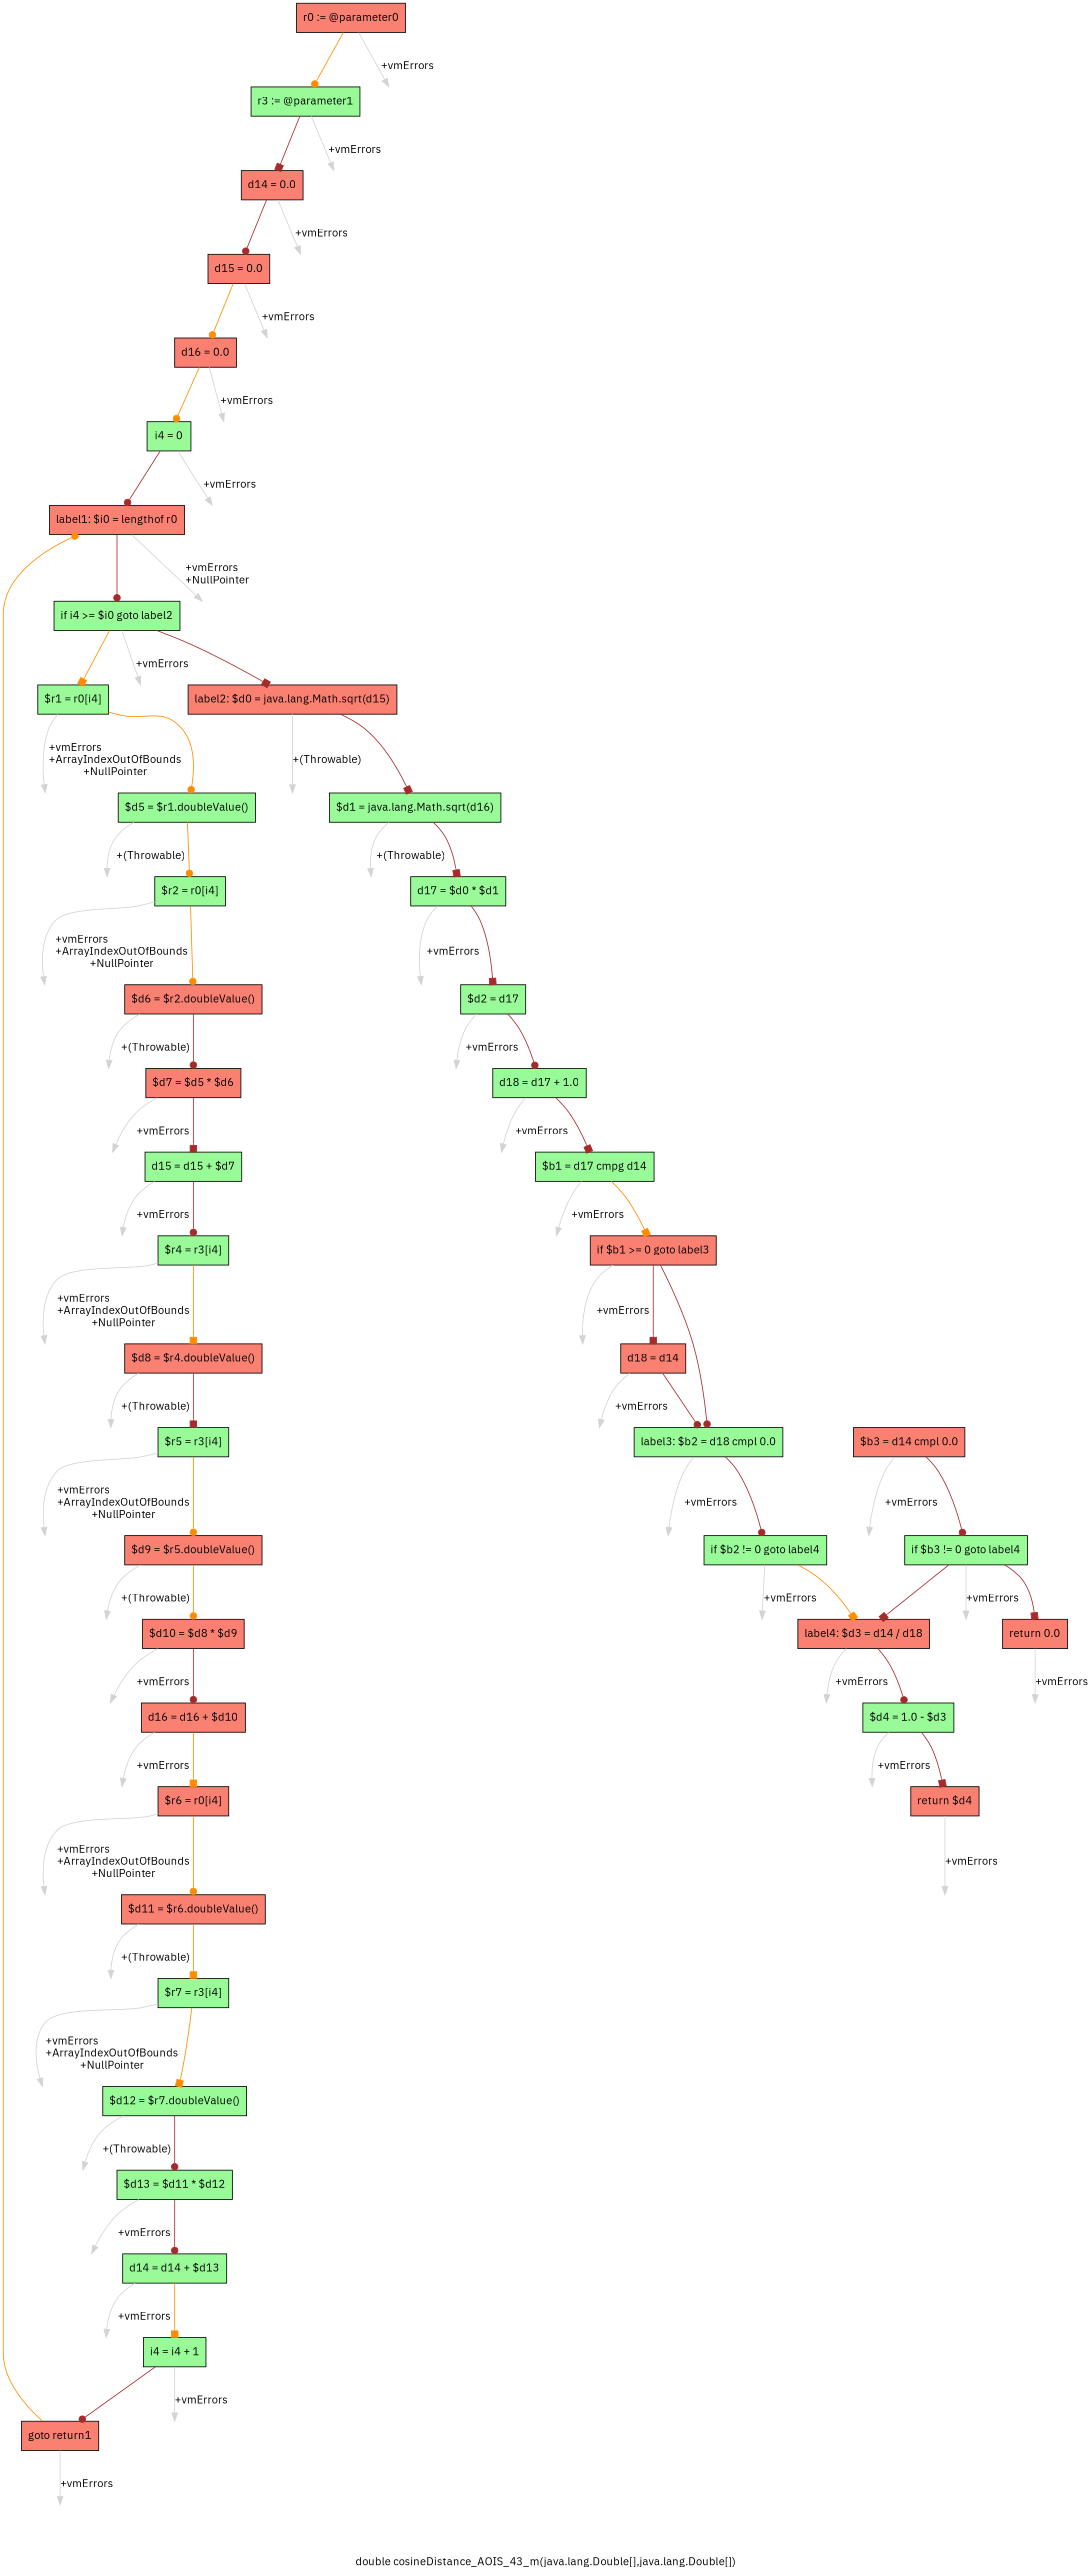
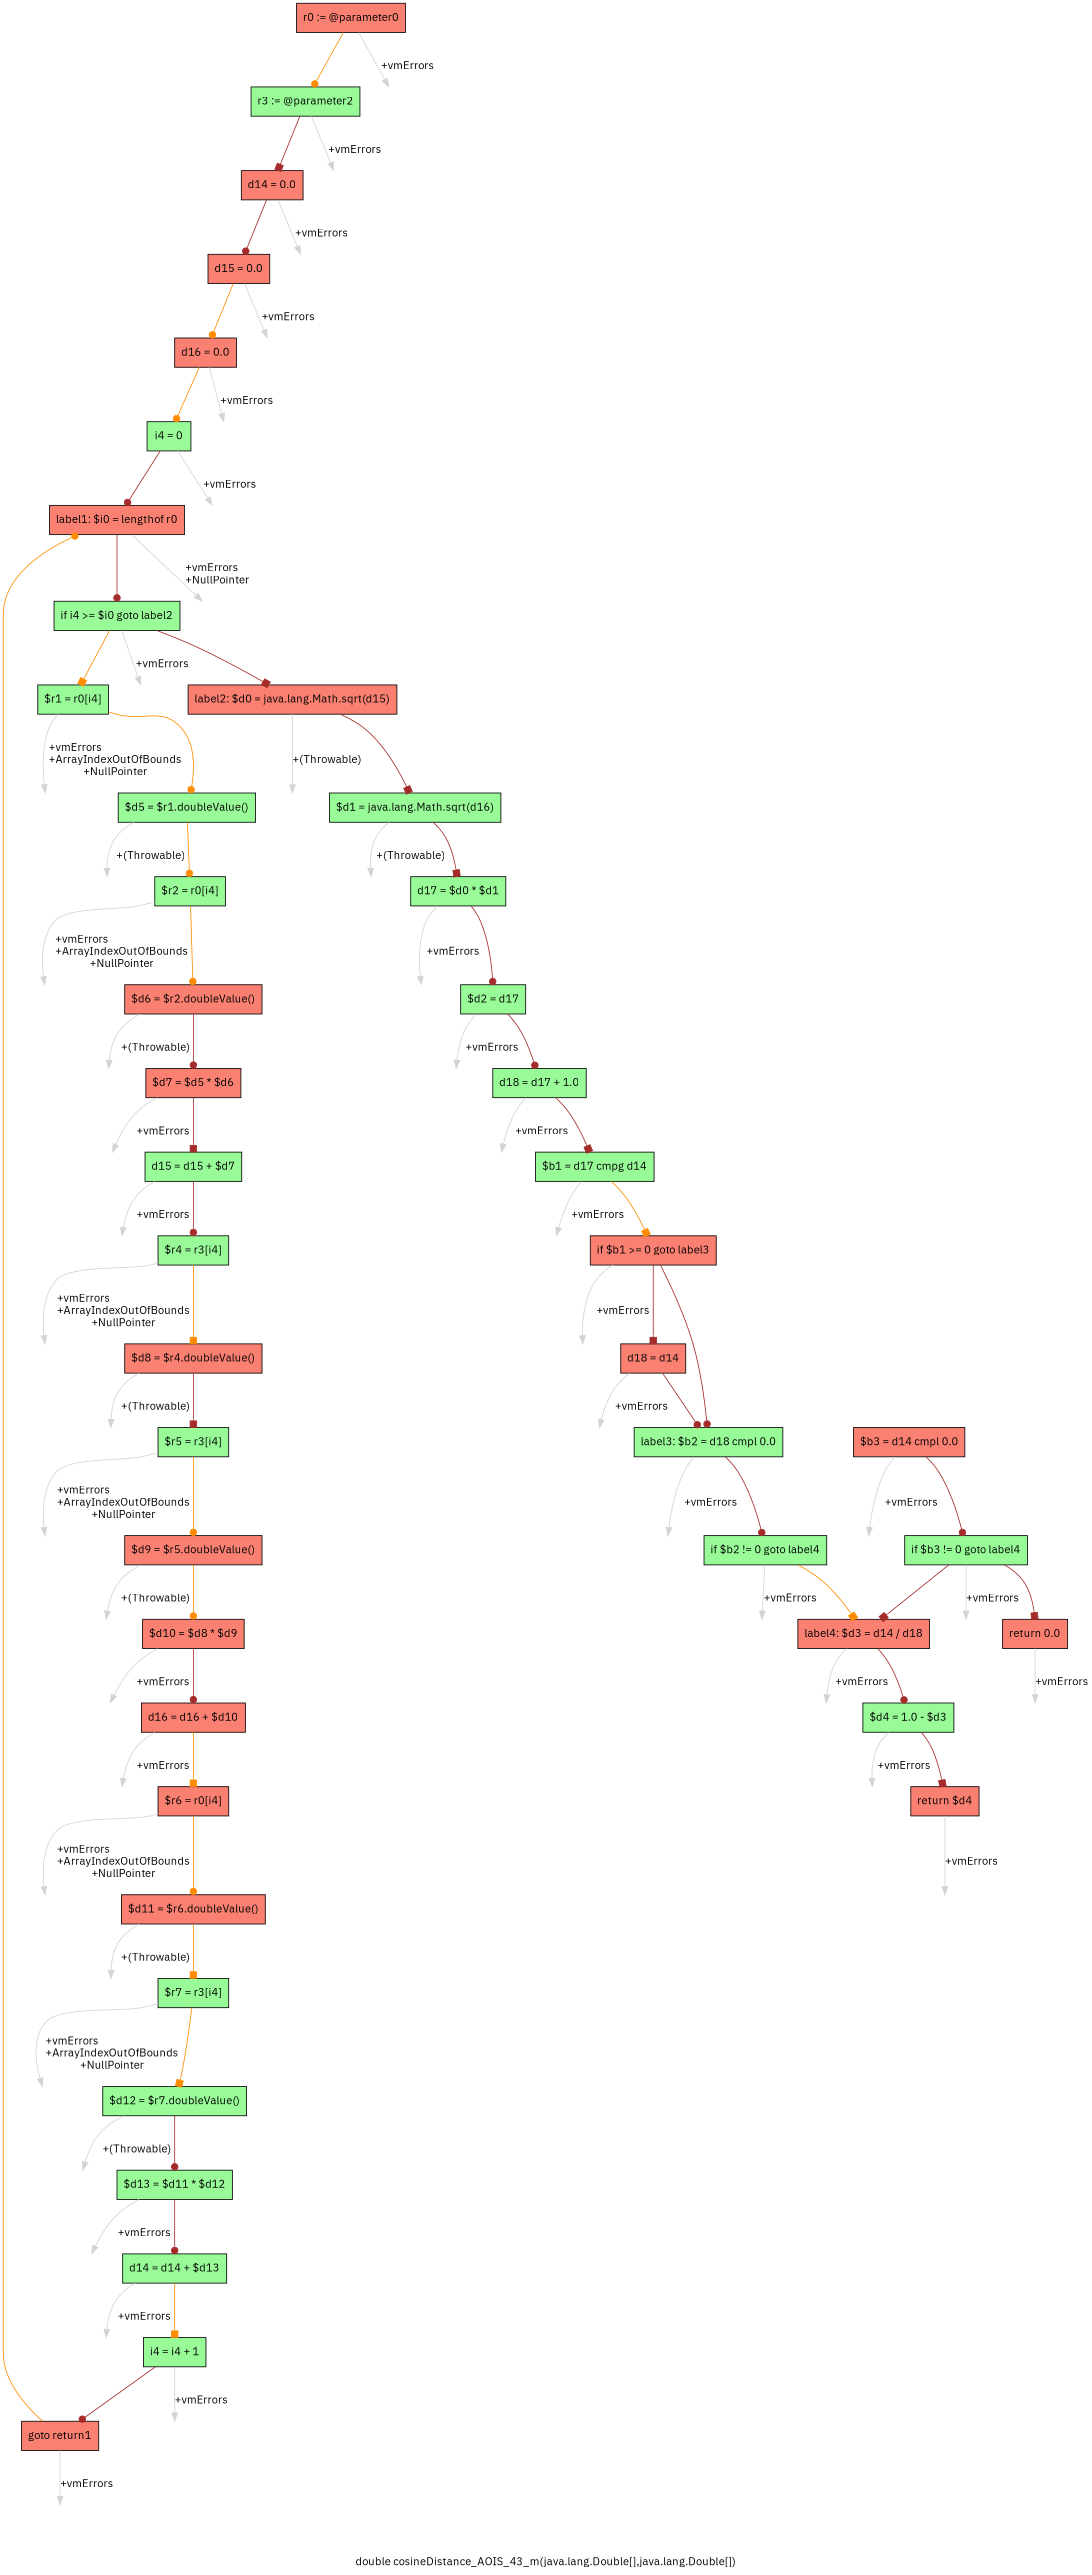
(306, 102) -> (306, 102)
(487, 941) -> (487, 941)
